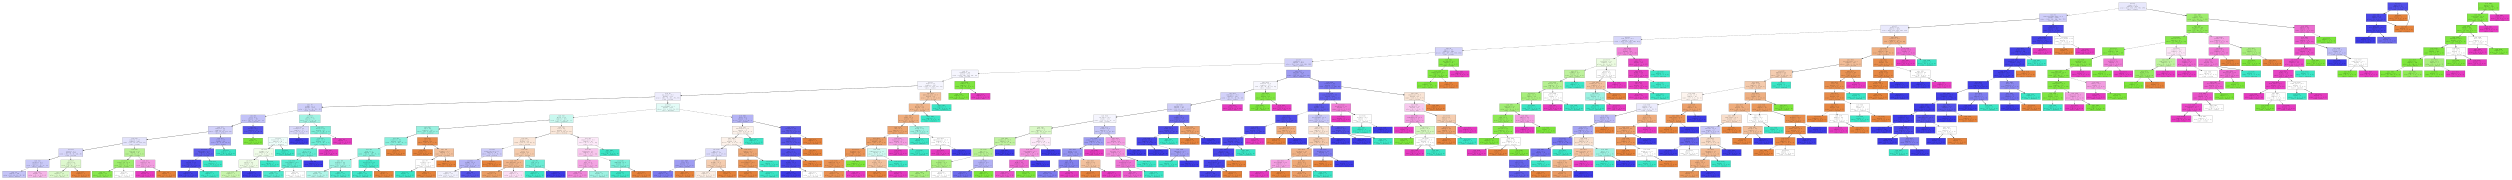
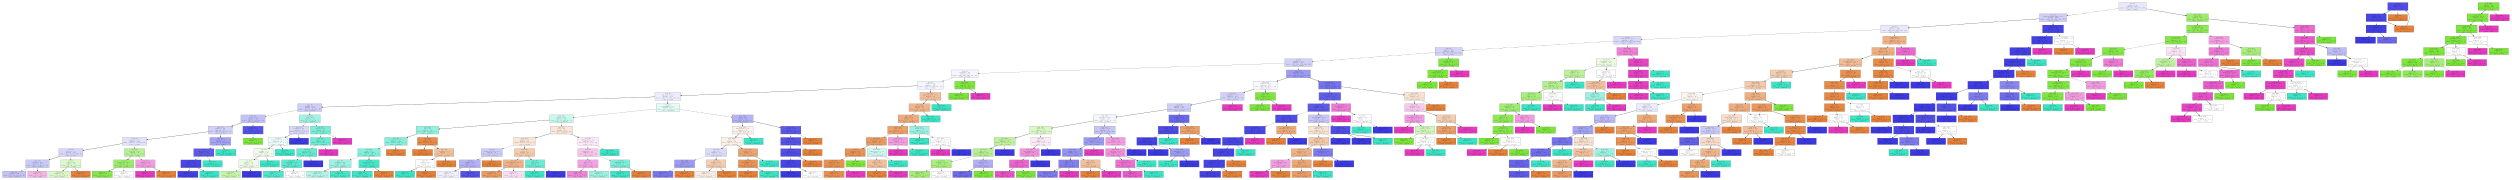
none -> (289, 135)
